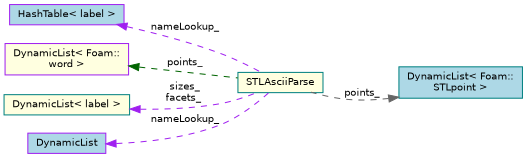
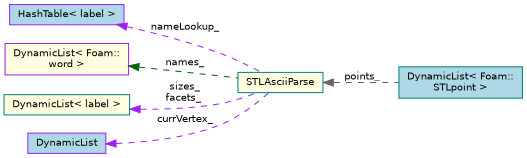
(184, 63) -> (184, 63)
(349, 100) -> (366, 83)
(184, 119) -> (184, 119)
